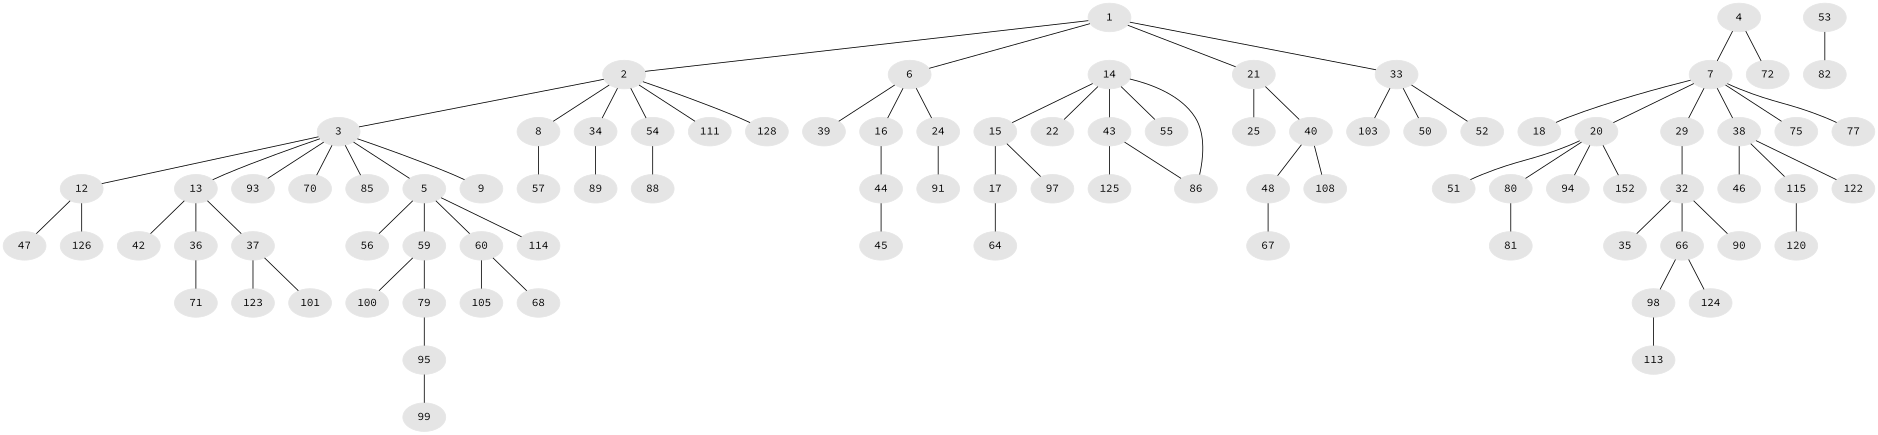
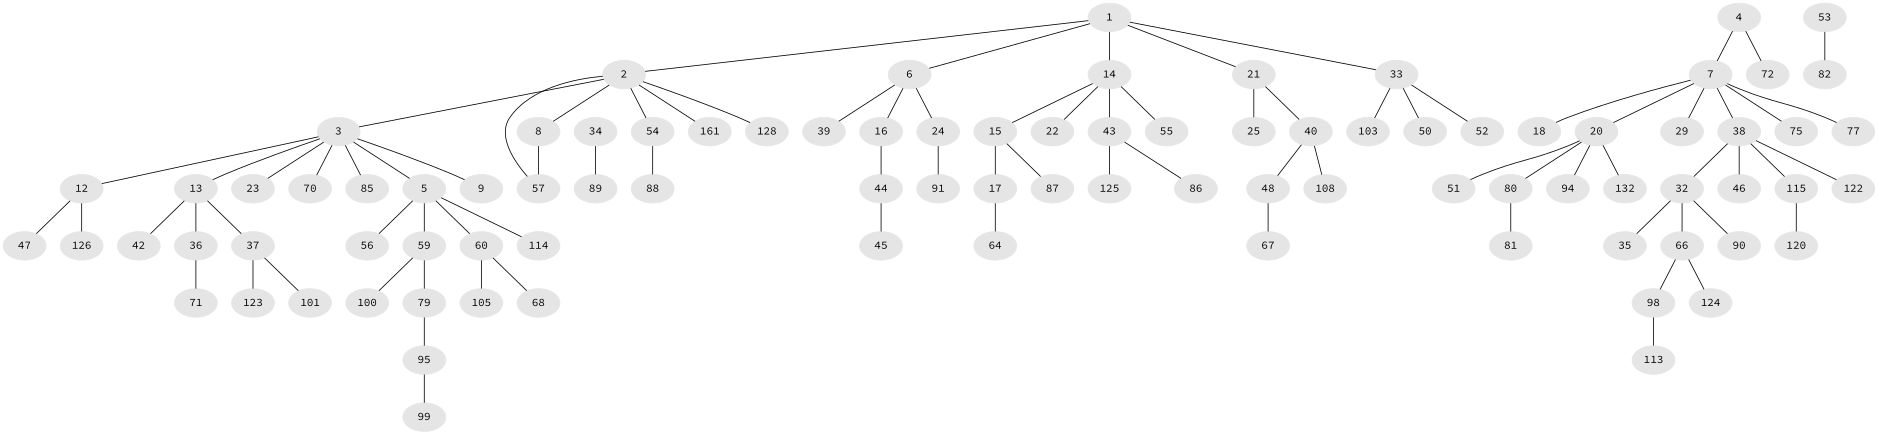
(610, 103) -> (523, 104)
(1189, 110) -> (1109, 46)
(710, 132) -> (710, 132)
(1682, 160) -> (1711, 160)
(253, 189) -> (253, 189)
(1052, 189) -> (1052, 189)
(1625, 189) -> (1625, 189)
